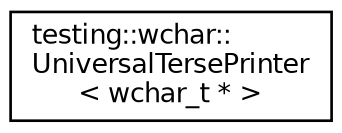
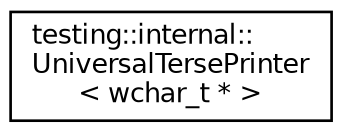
(171, 66) -> (171, 66)
